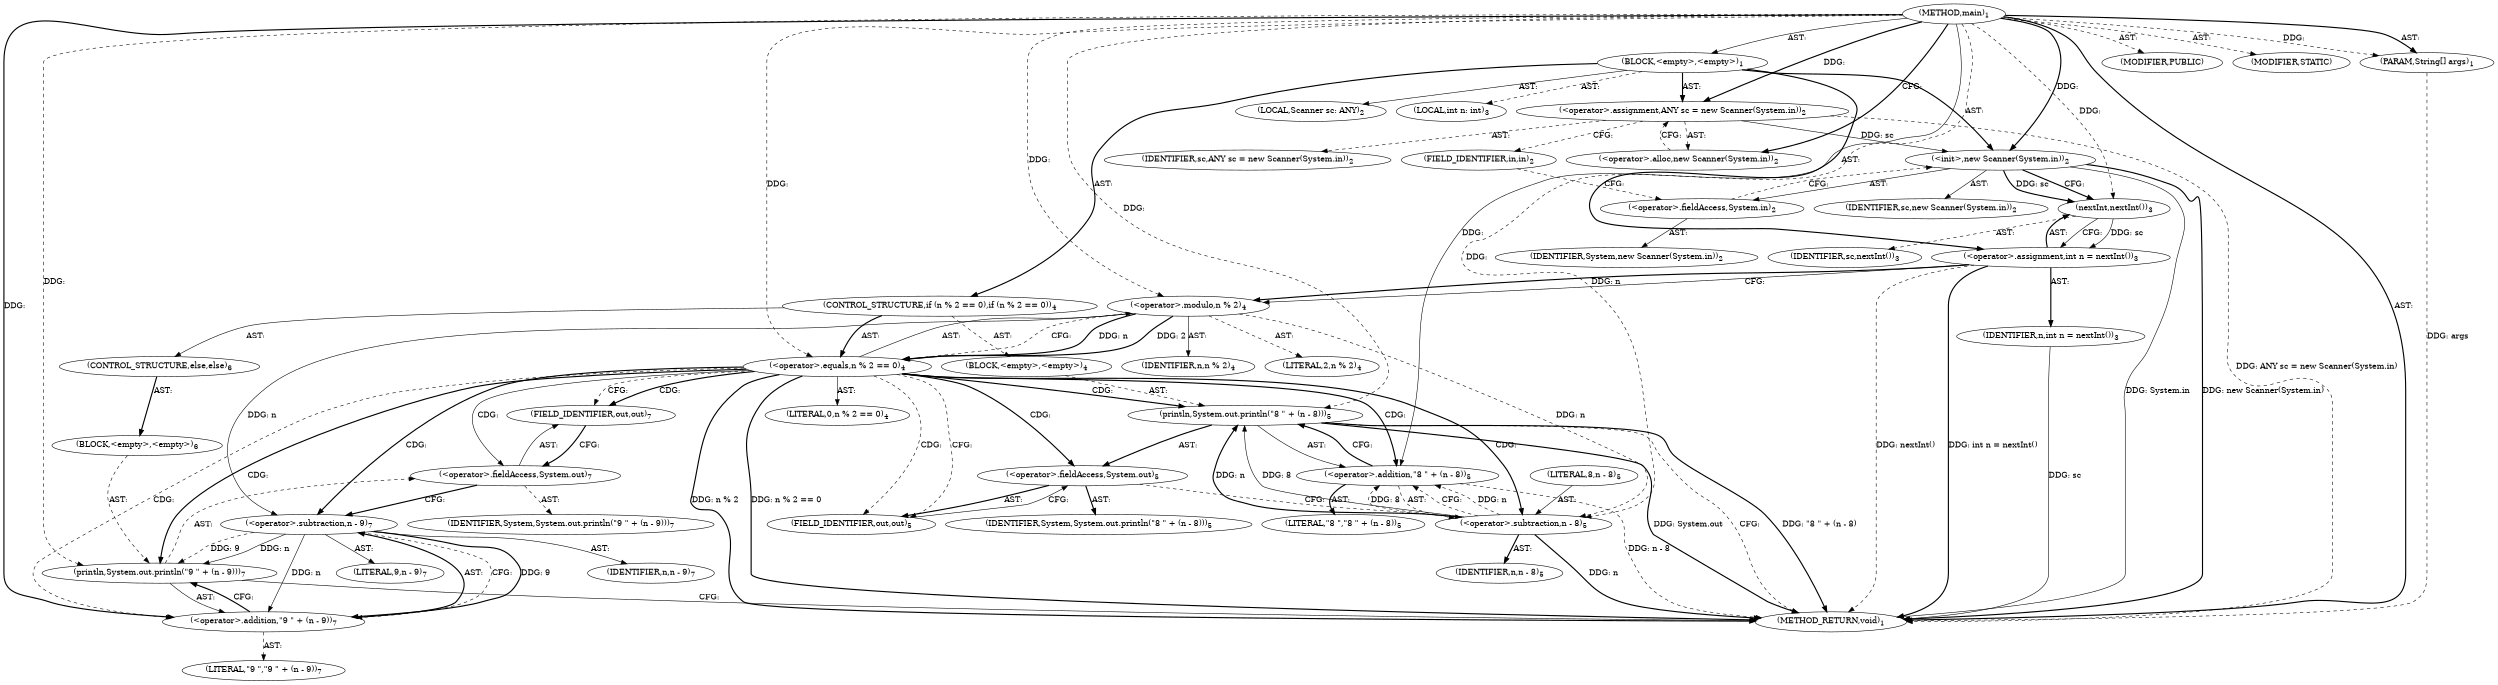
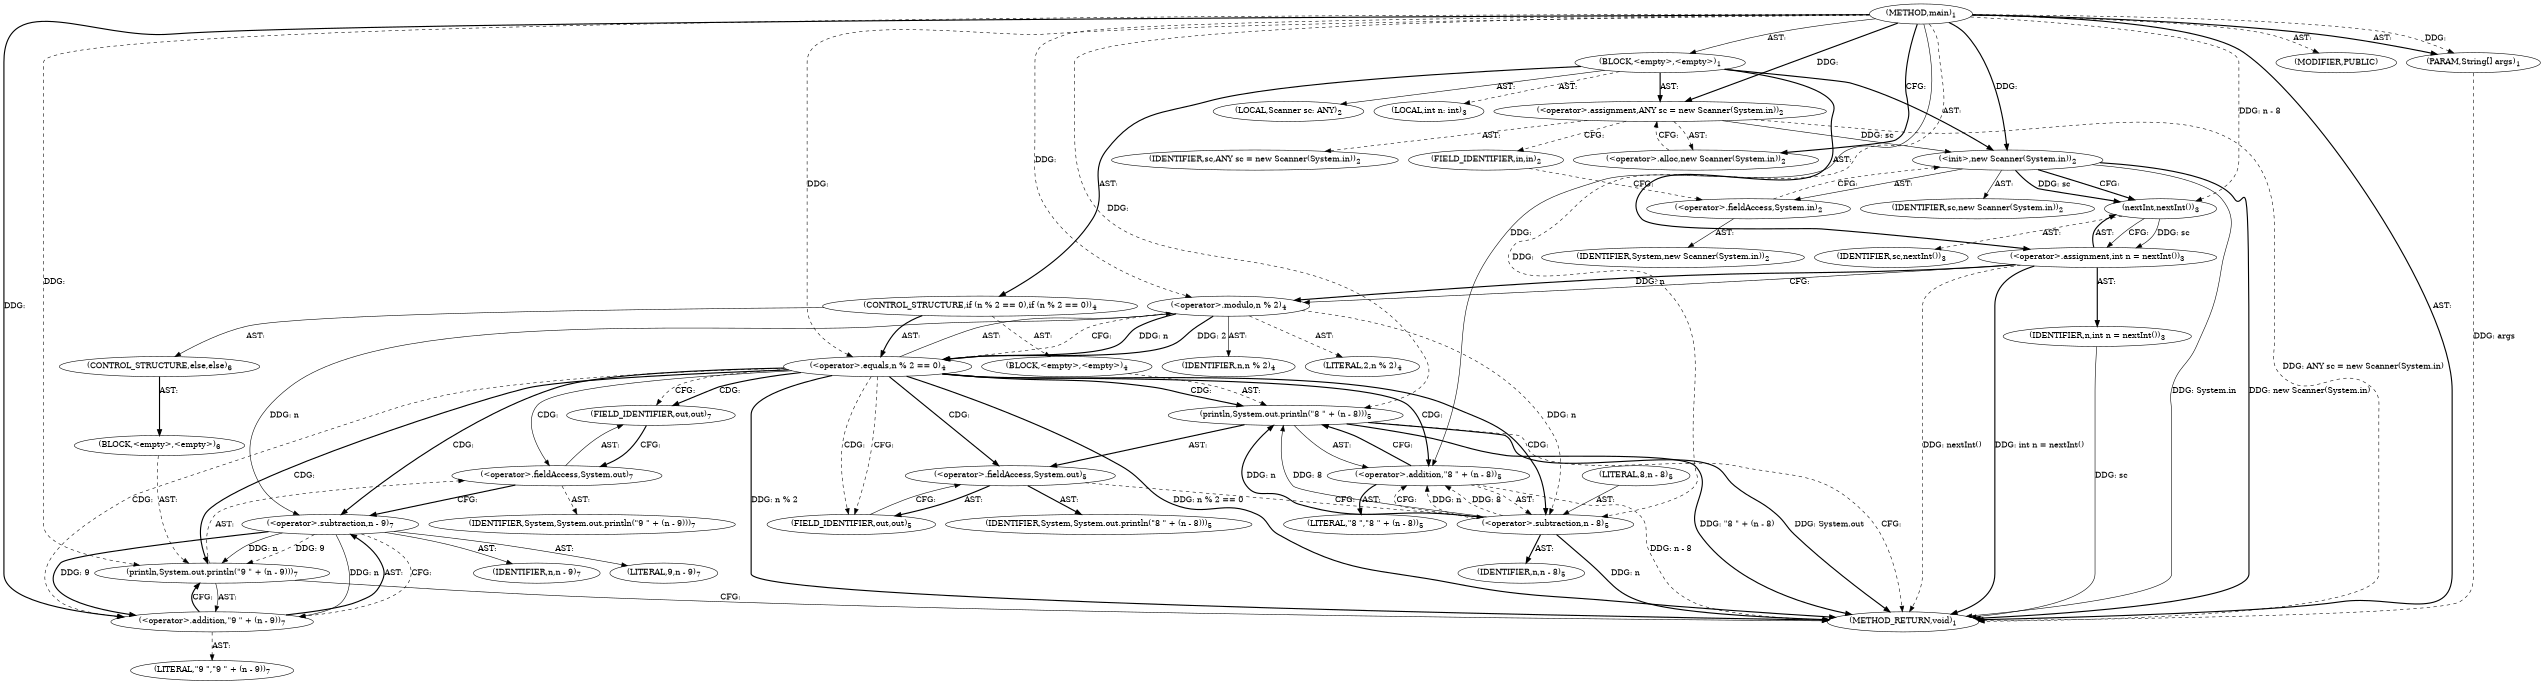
(2292, 63) -> none
(2091, 111) -> (2260, 111)
(837, 415) -> none
